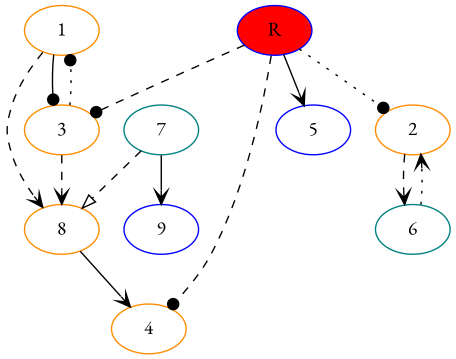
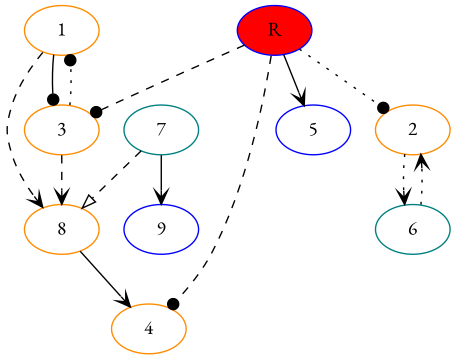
(404, 172) -> (404, 172)
